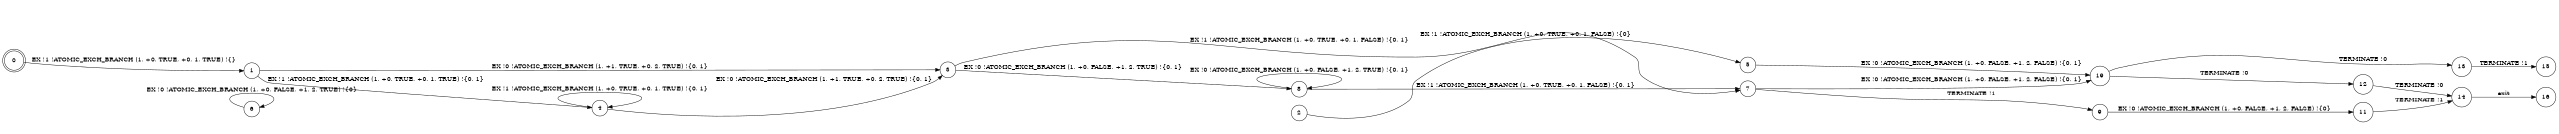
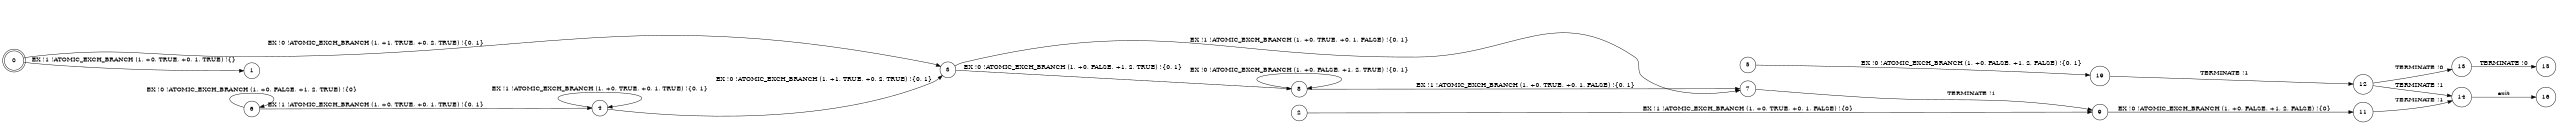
(1521, 42) -> (1697, 113)
(2277, 58) -> (2410, 77)
(2504, 63) -> (2504, 63)
(598, 70) -> (481, 46)
(2225, 73) -> (2225, 73)
(2420, 85) -> (2420, 85)
(1921, 89) -> none
(422, 95) -> (424, 109)
